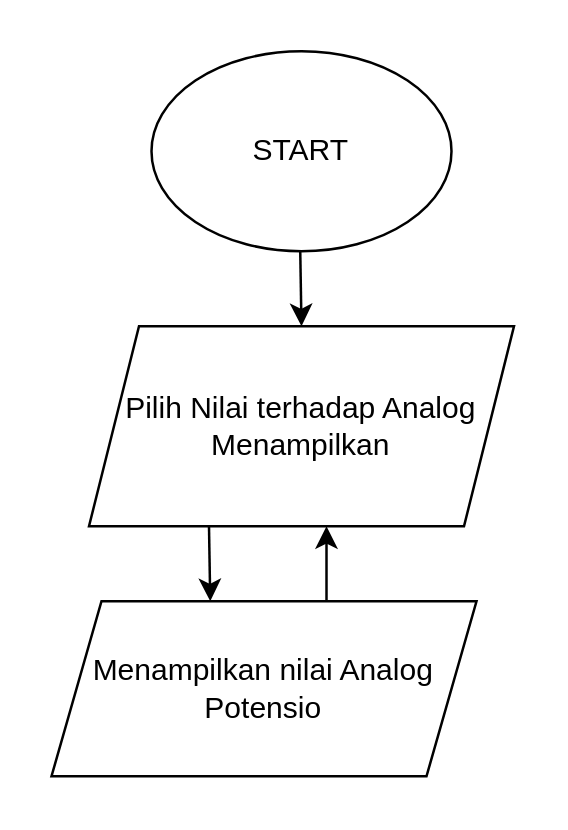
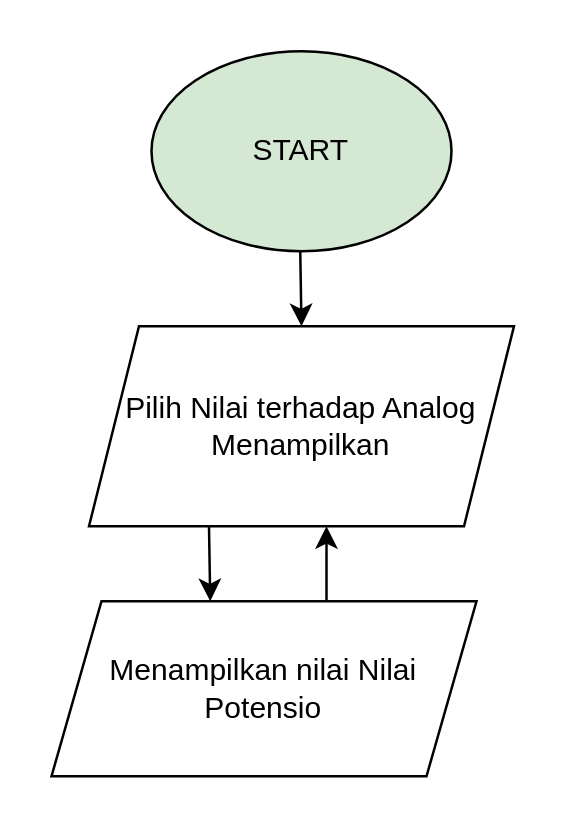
(301, 151) -> (301, 151)
(264, 689) -> (264, 689)
